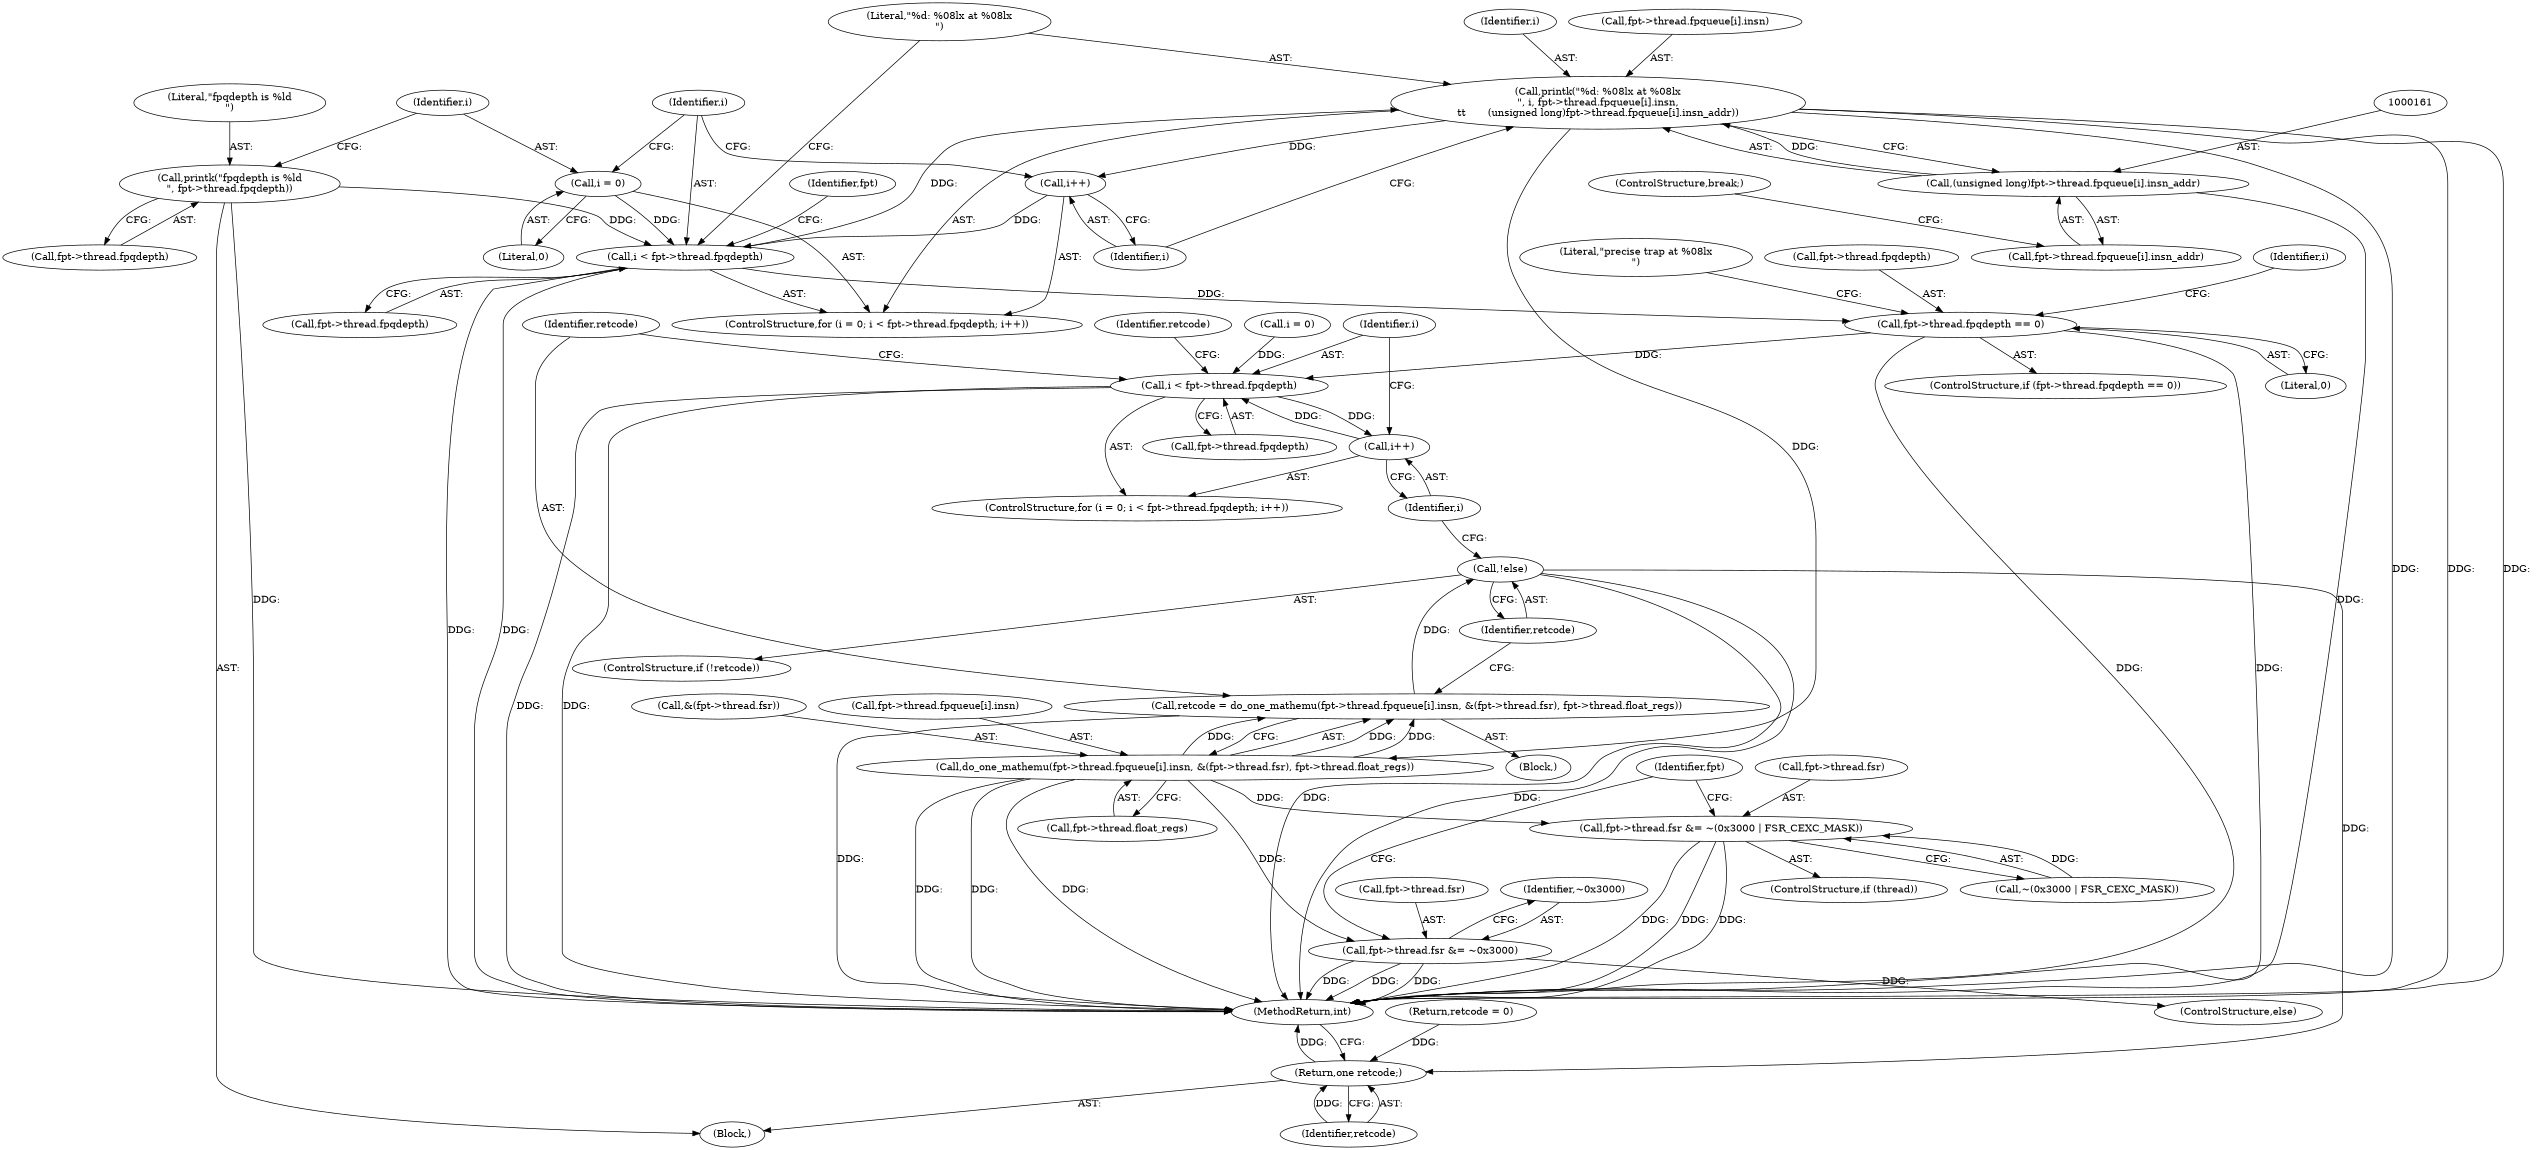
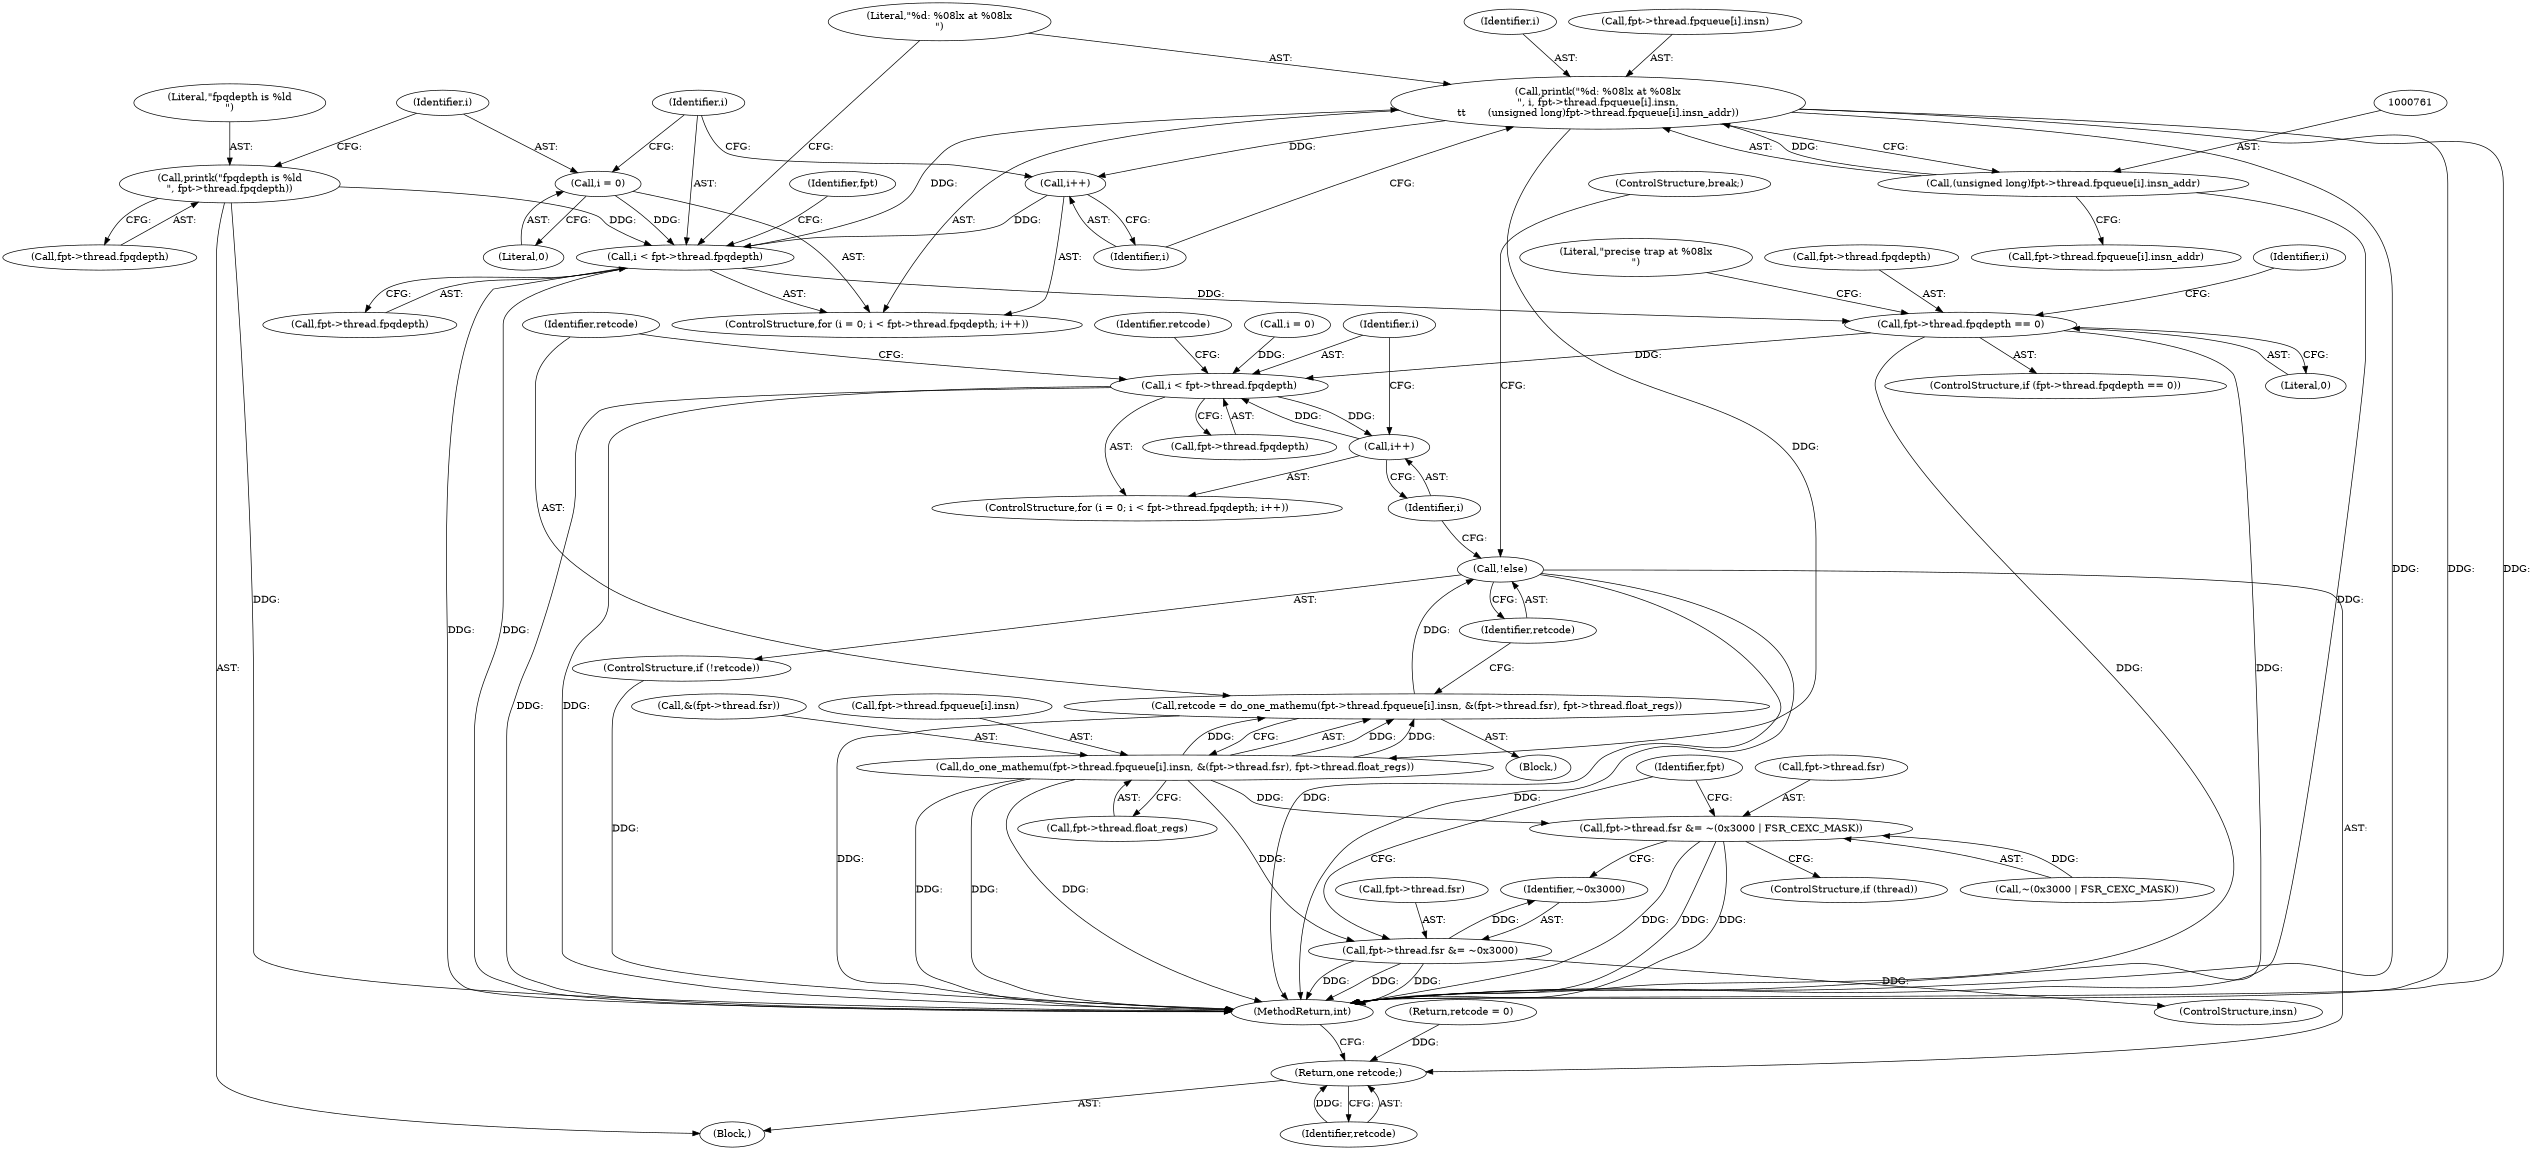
(2411, 103) -> (2411, 103)
(1886, 220) -> (1500, 329)
(2110, 221) -> (2110, 221)
(2062, 228) -> none
(2357, 829) -> (2357, 829)
(1803, 859) -> (1803, 859)
(1903, 859) -> (1630, 854)
(1507, 920) -> (1507, 920)
(2238, 1012) -> (2238, 1012)
(1301, 1050) -> (775, 983)
